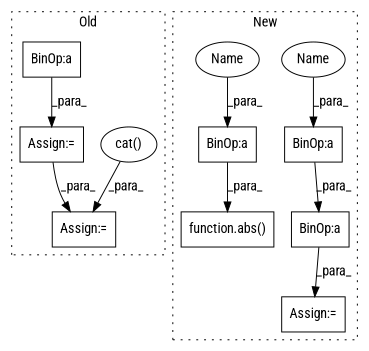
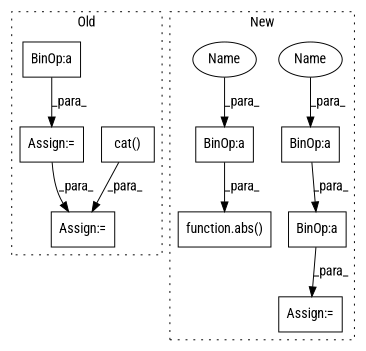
(129, 145) -> (128, 145)
